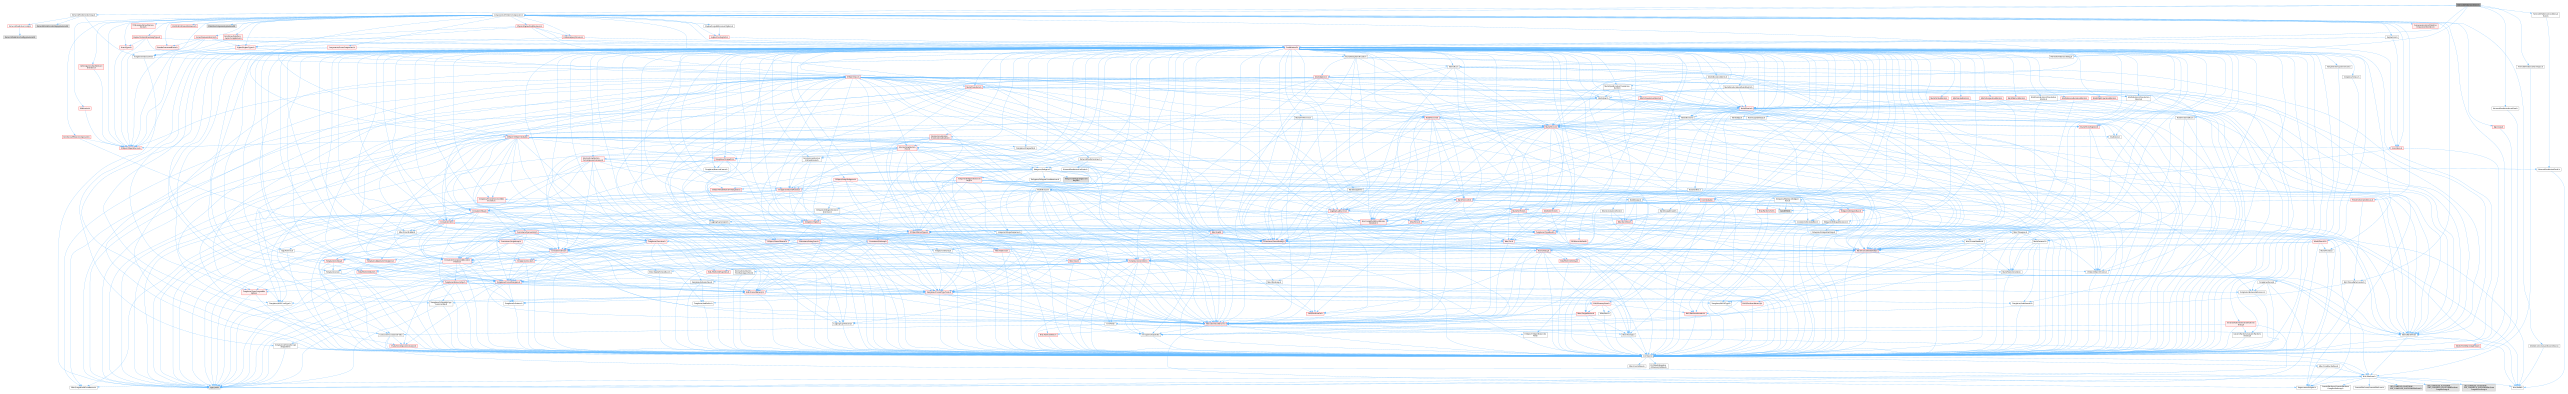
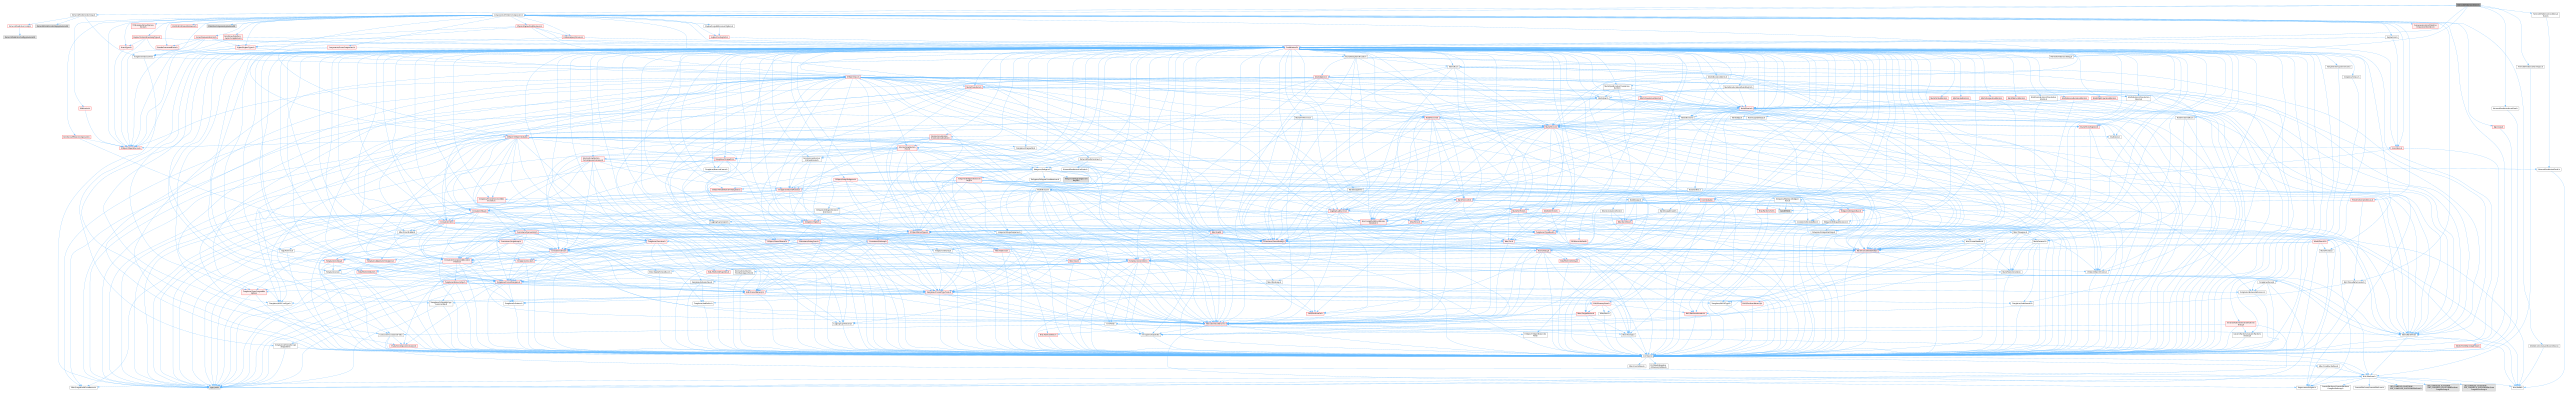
(91, 67) -> none
